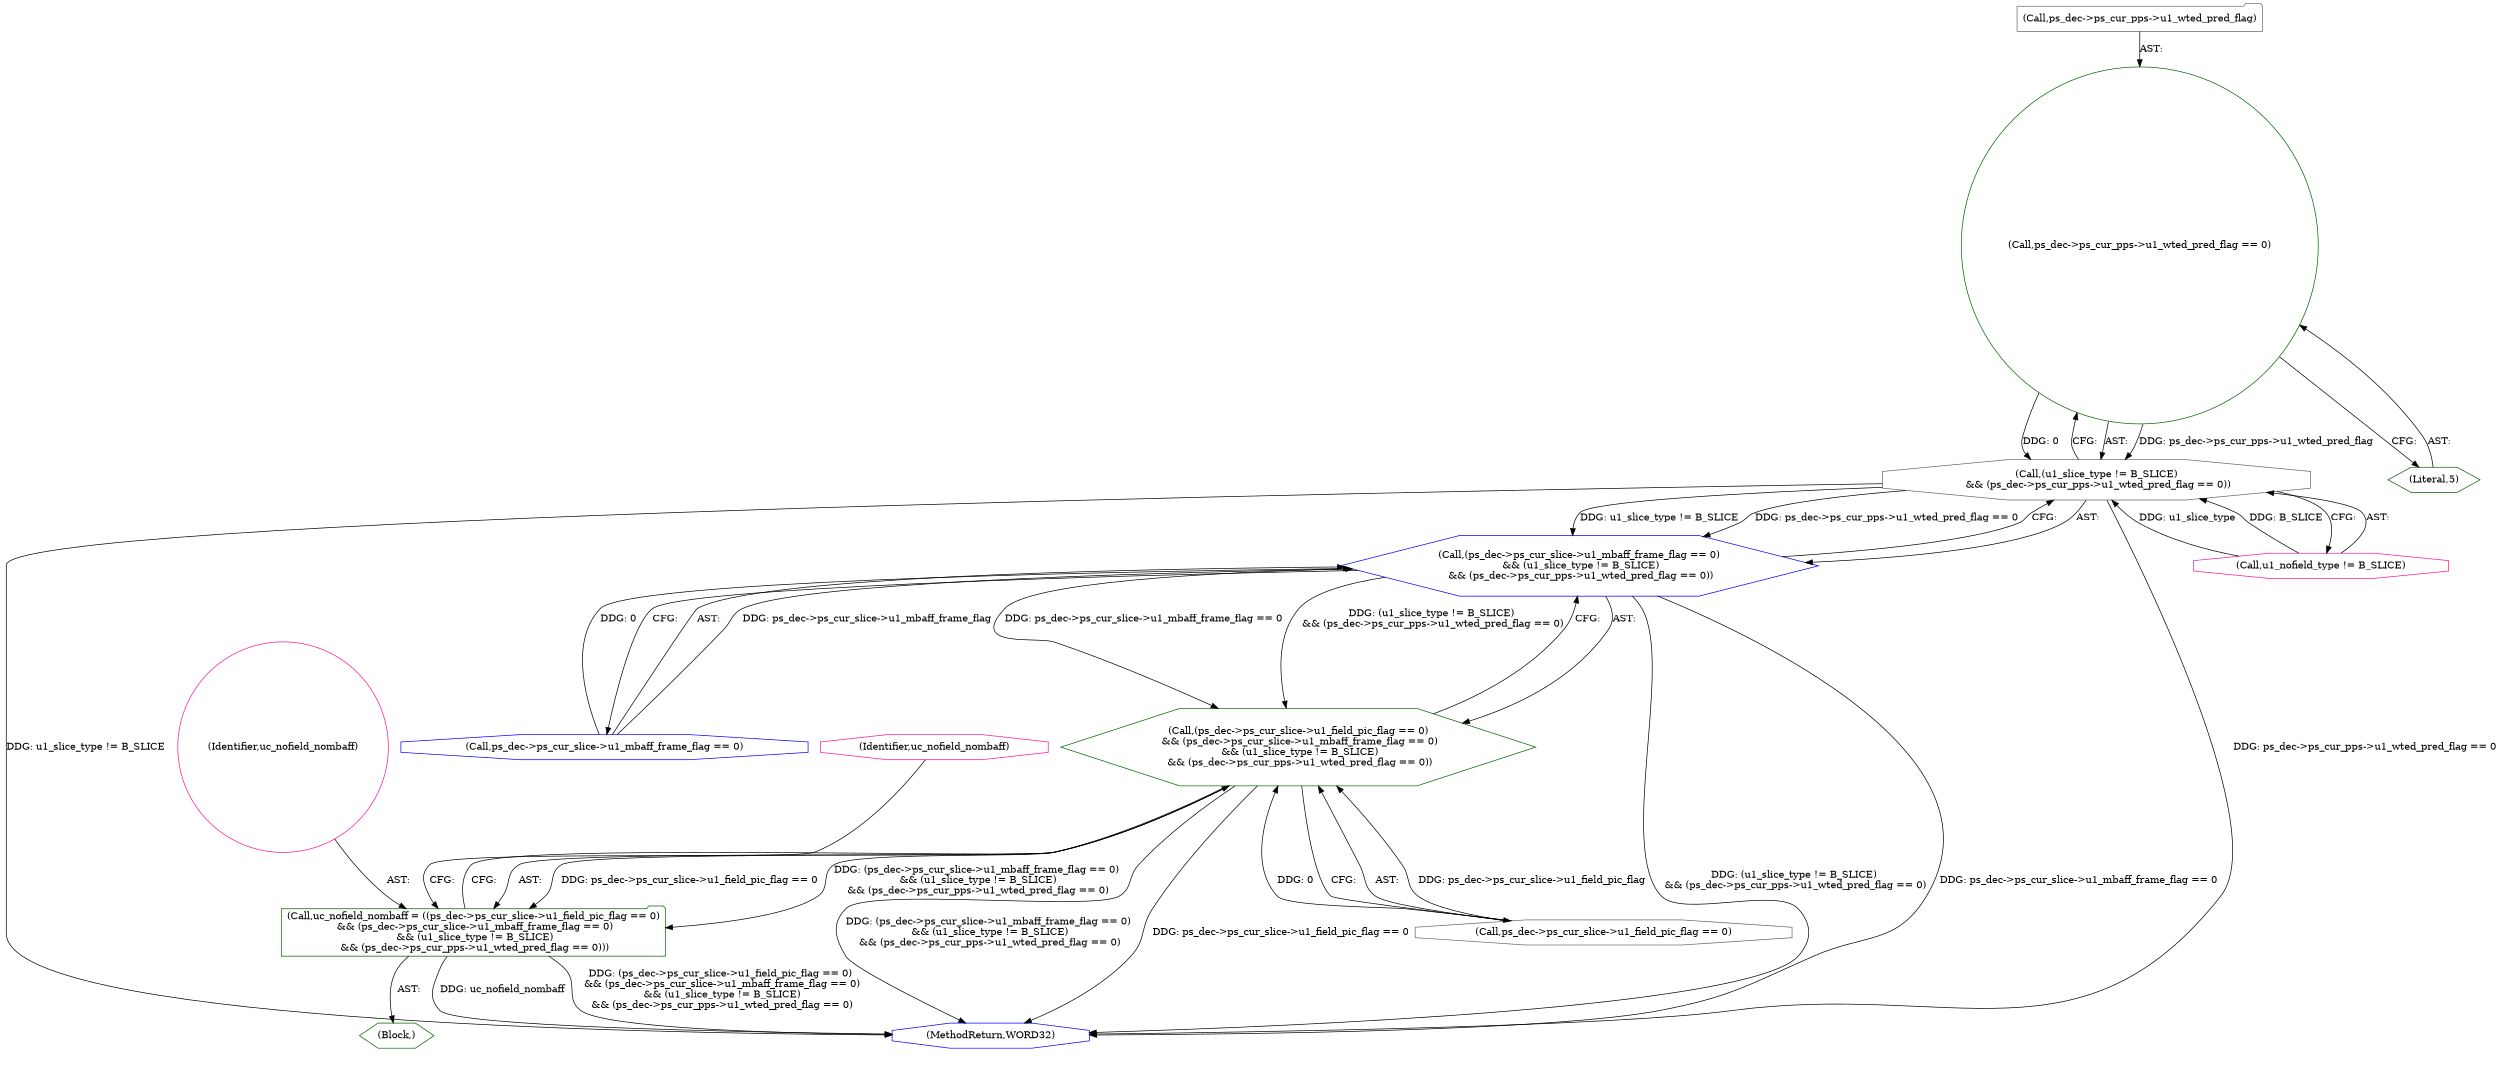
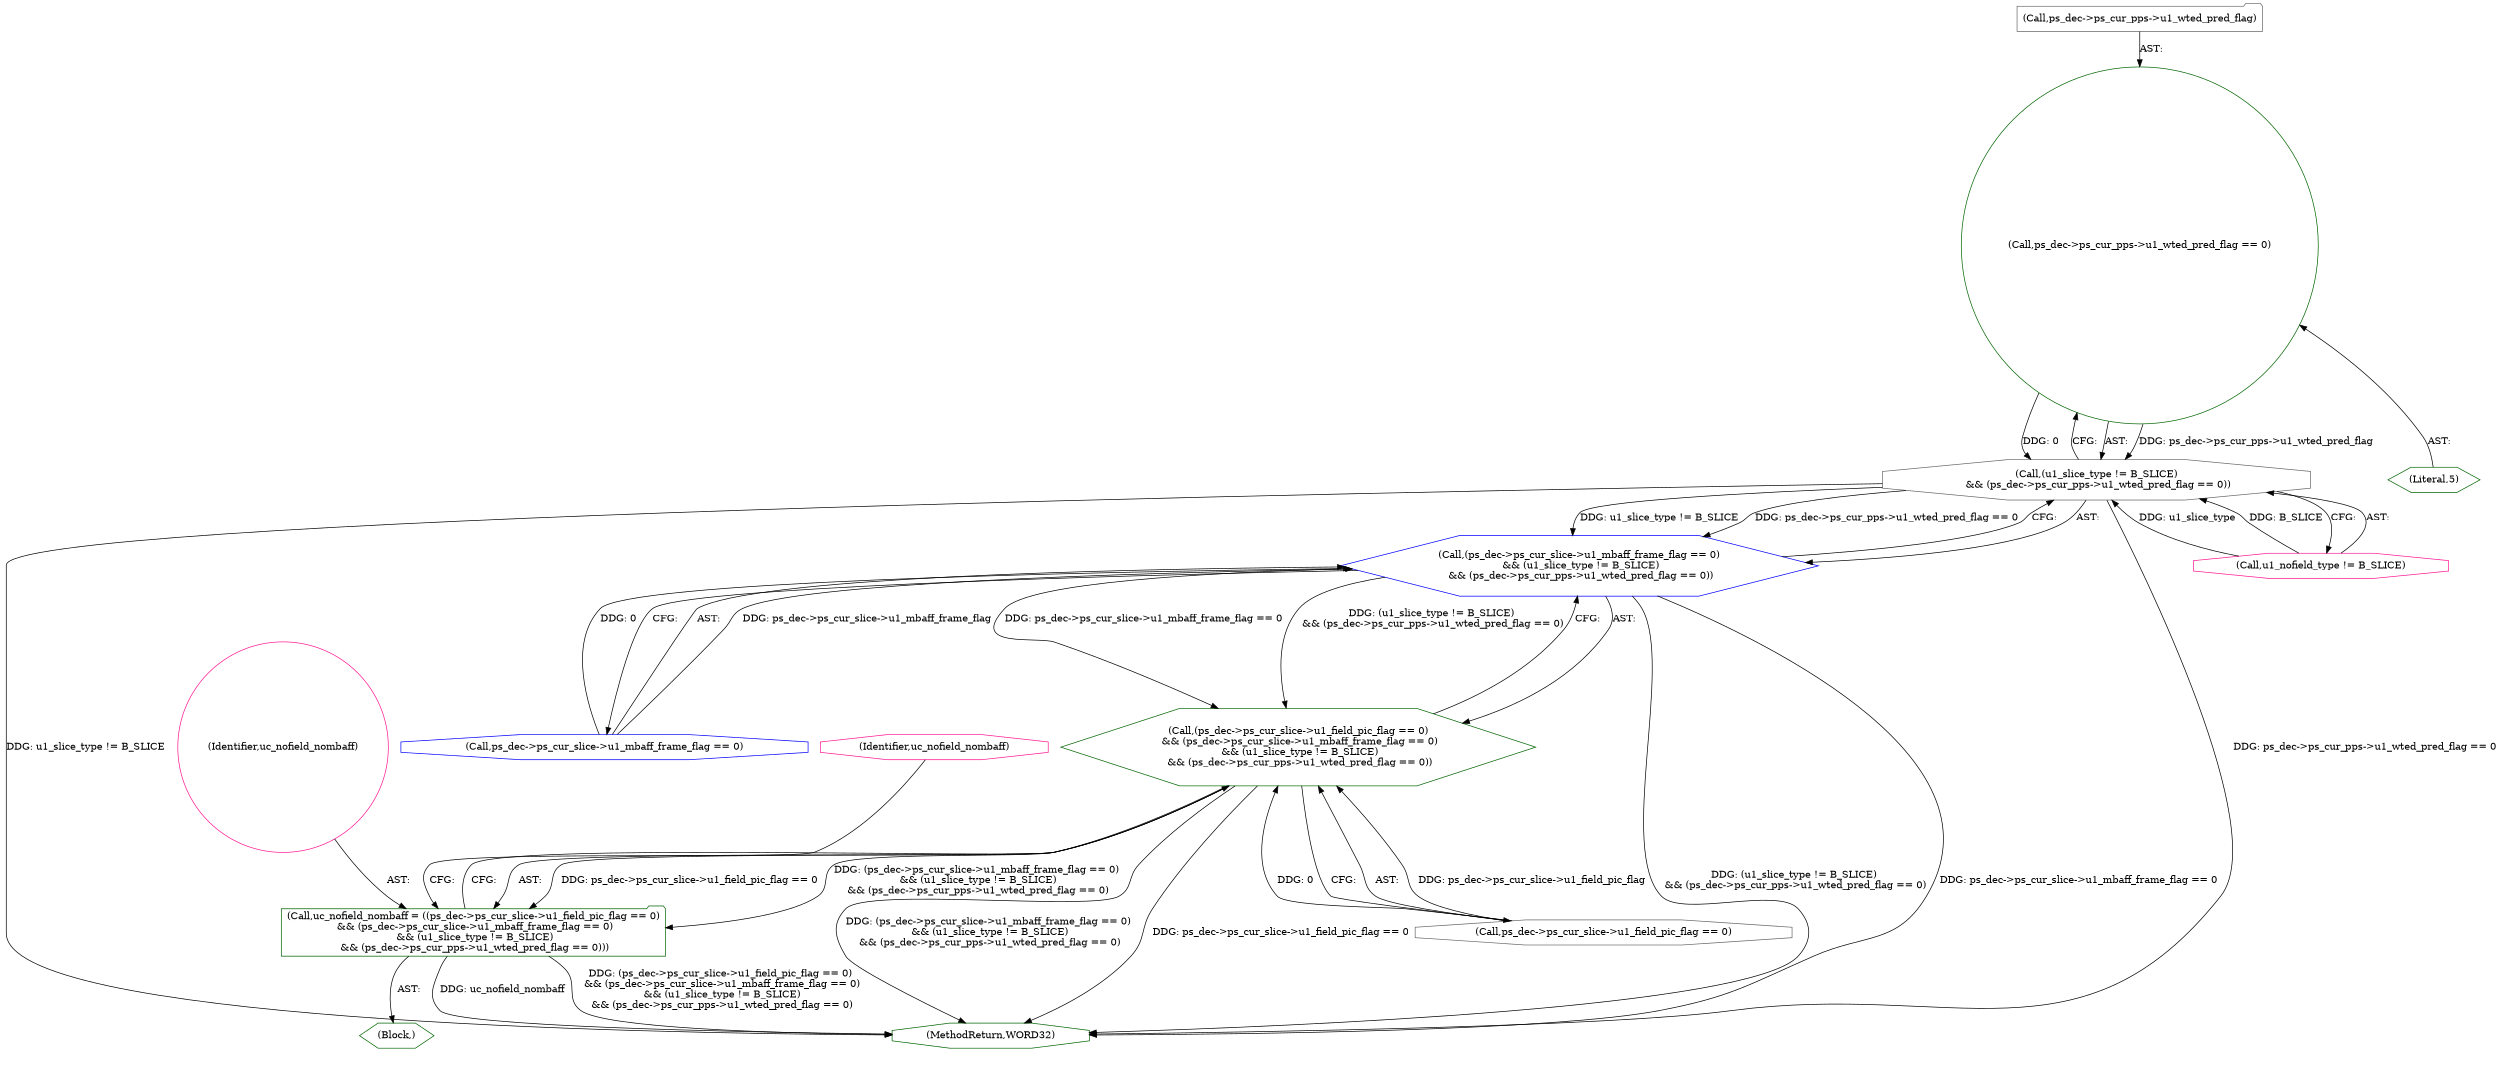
(2346, 410) -> none
(991, 1036) -> (991, 1036)
